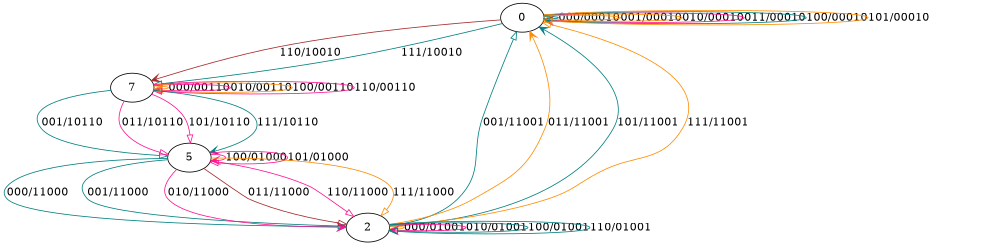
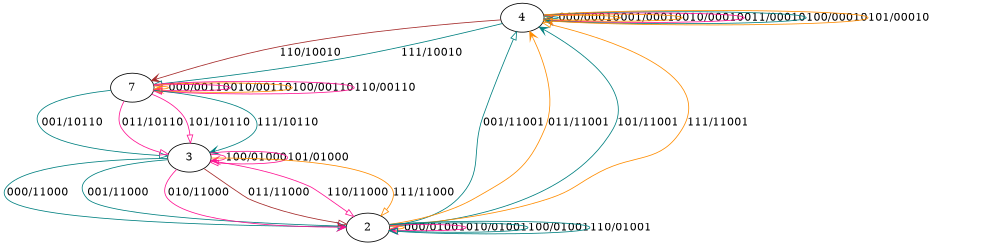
(522, 18) -> (522, 18)
(189, 158) -> (189, 158)
